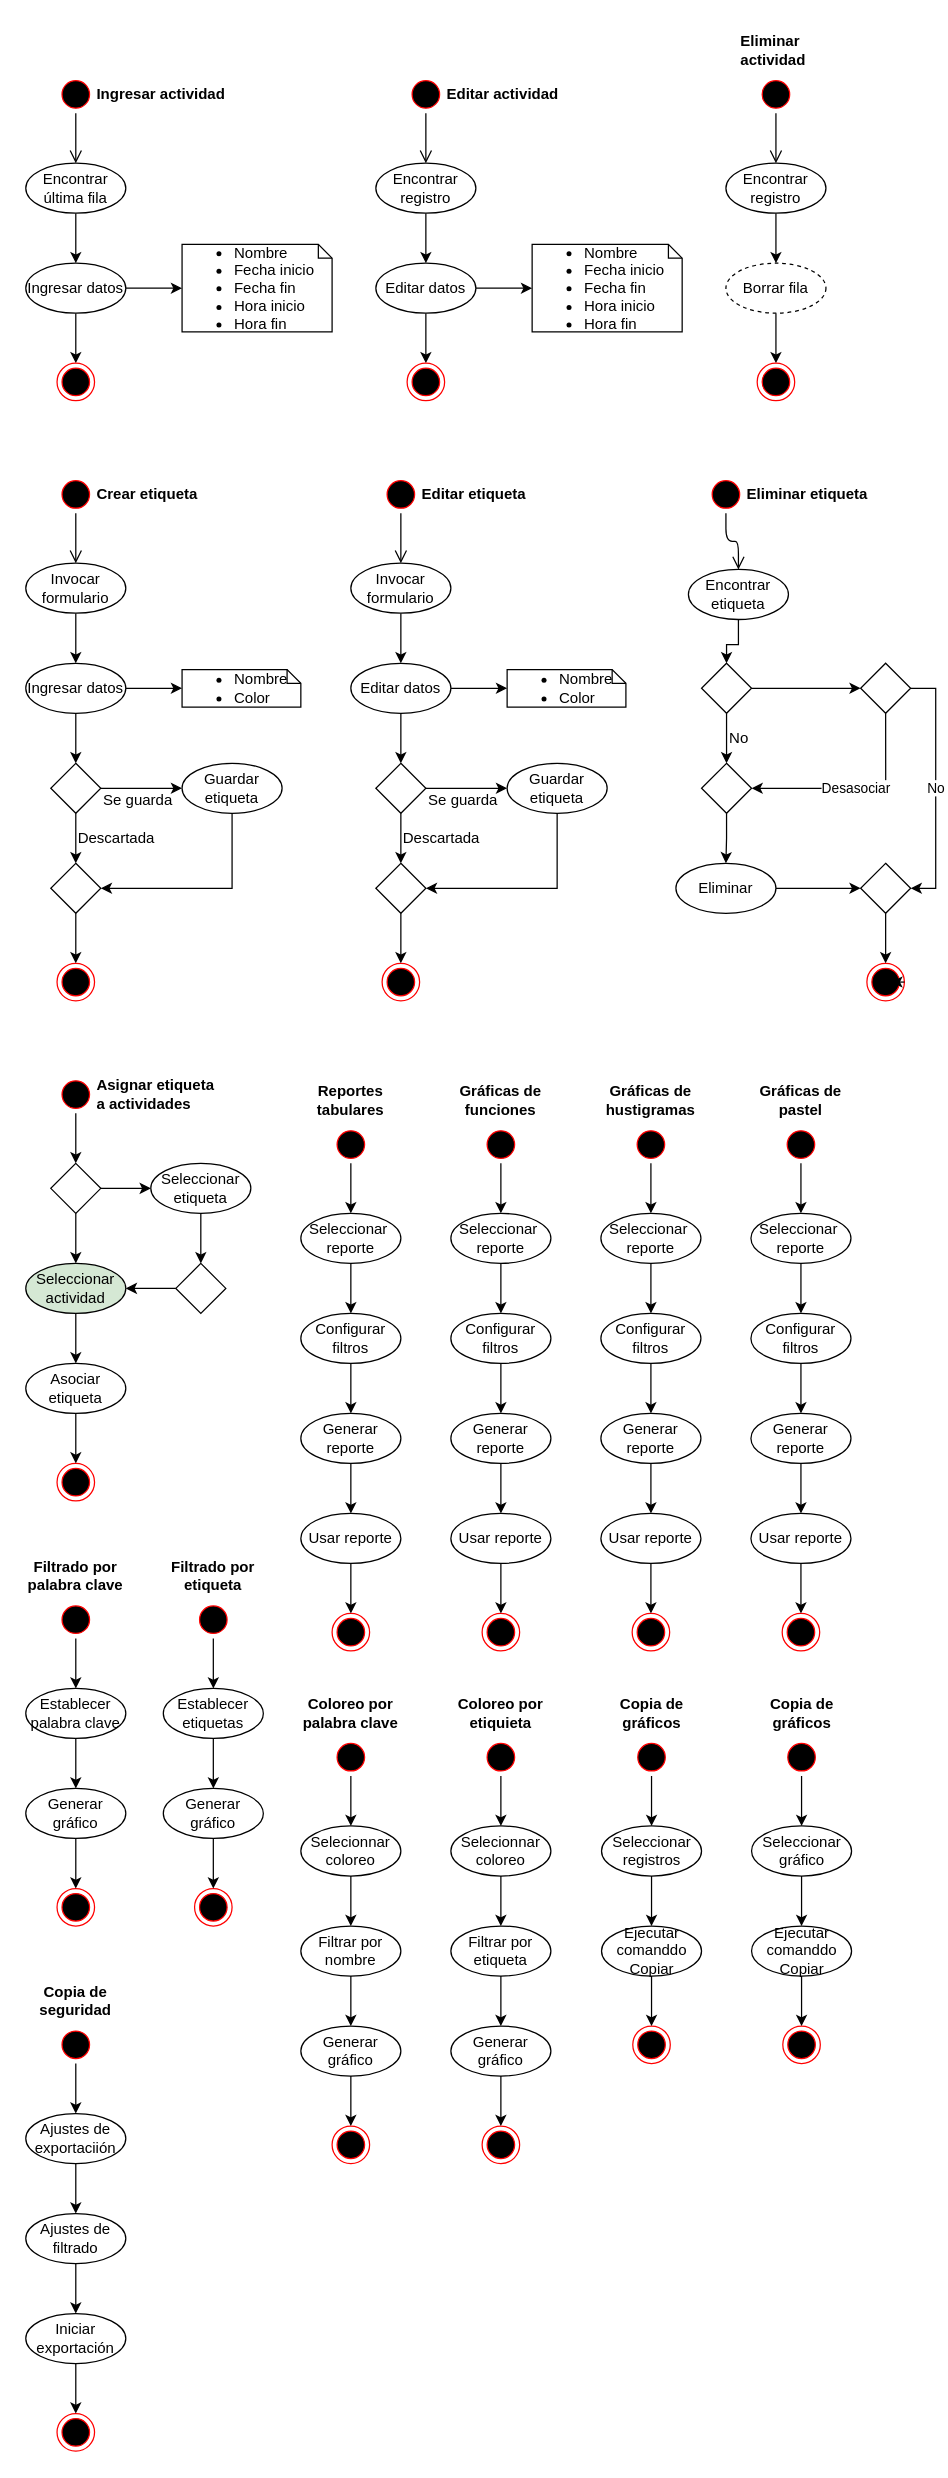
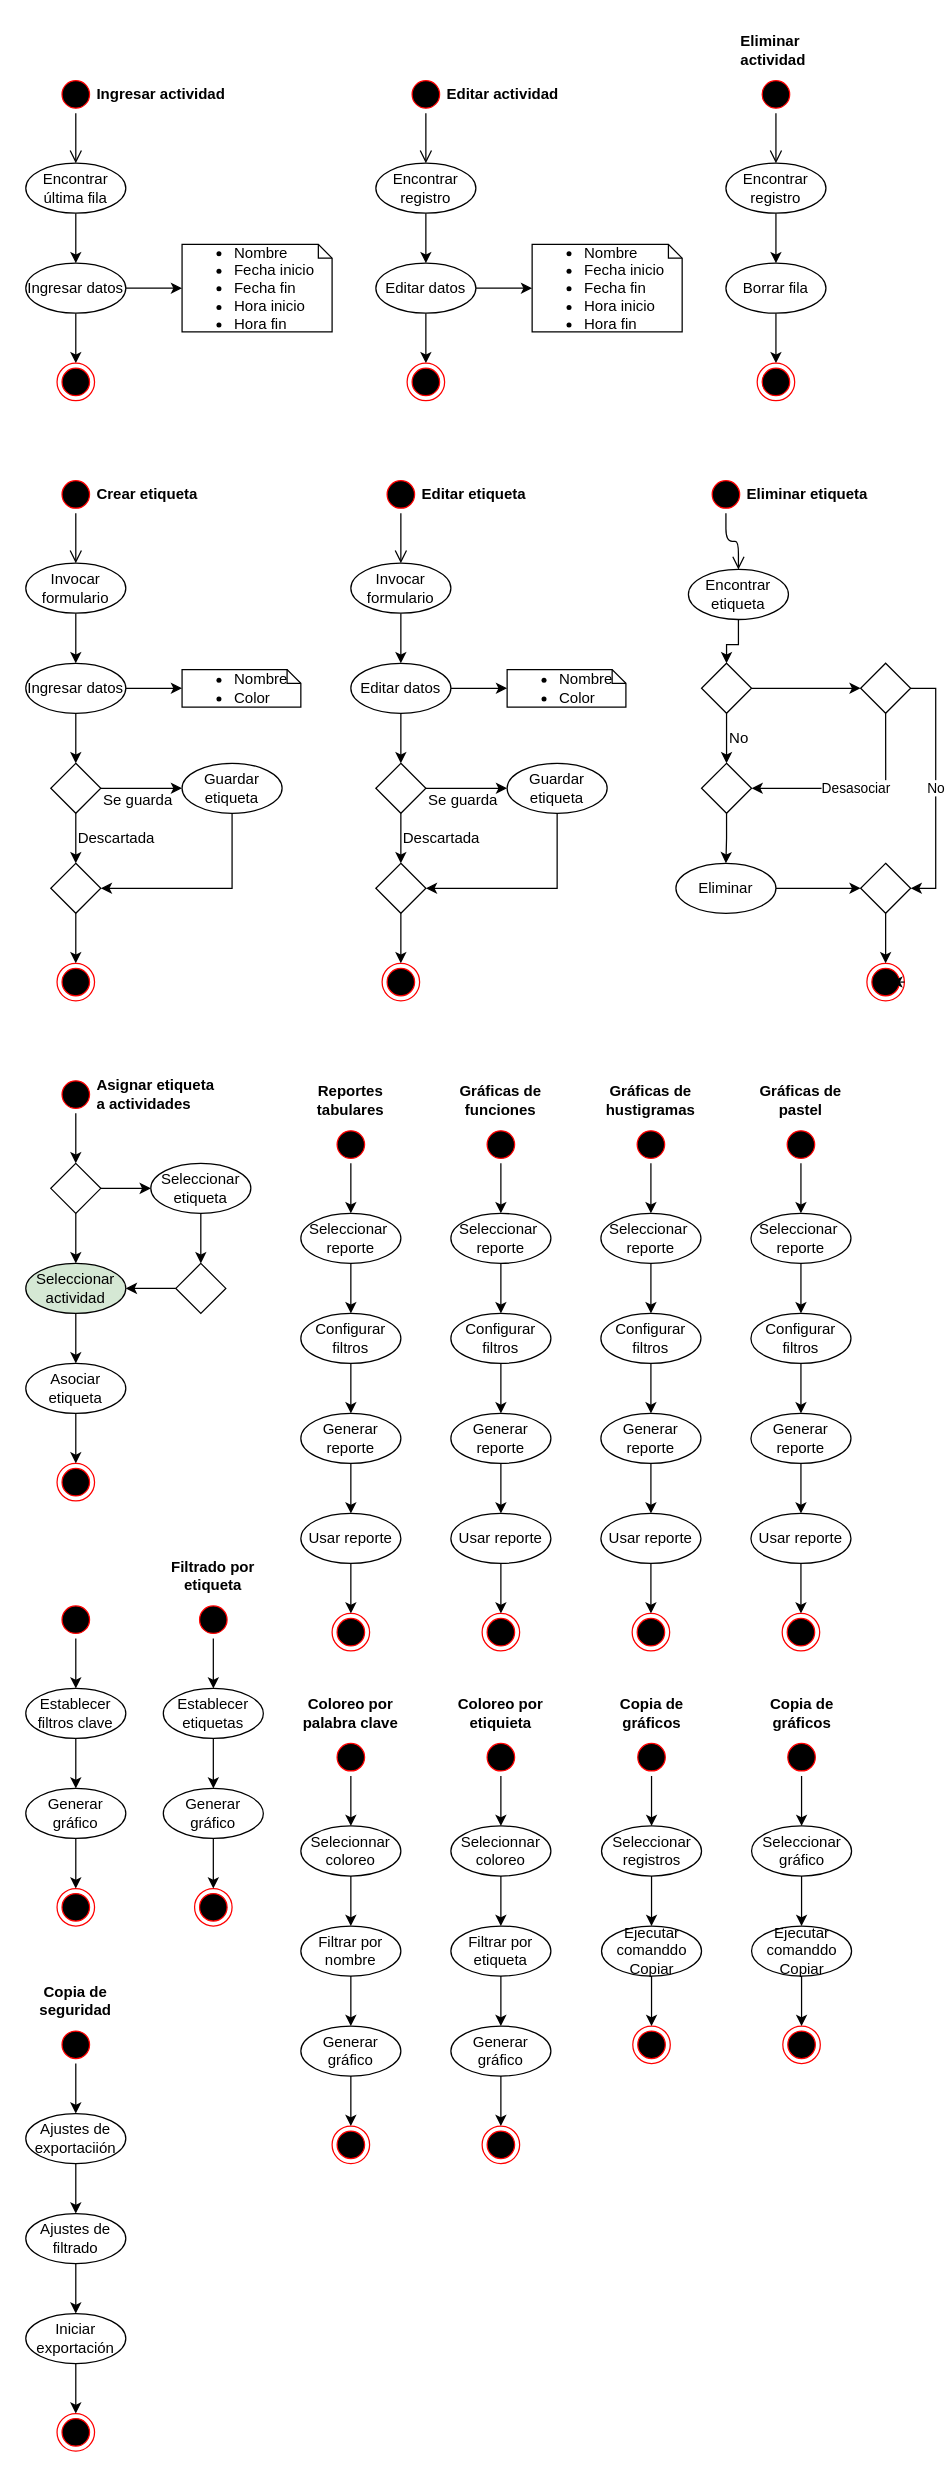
(776, 288) -> (776, 288)
(76, 1576) -> none
(76, 1713) -> (76, 1713)
